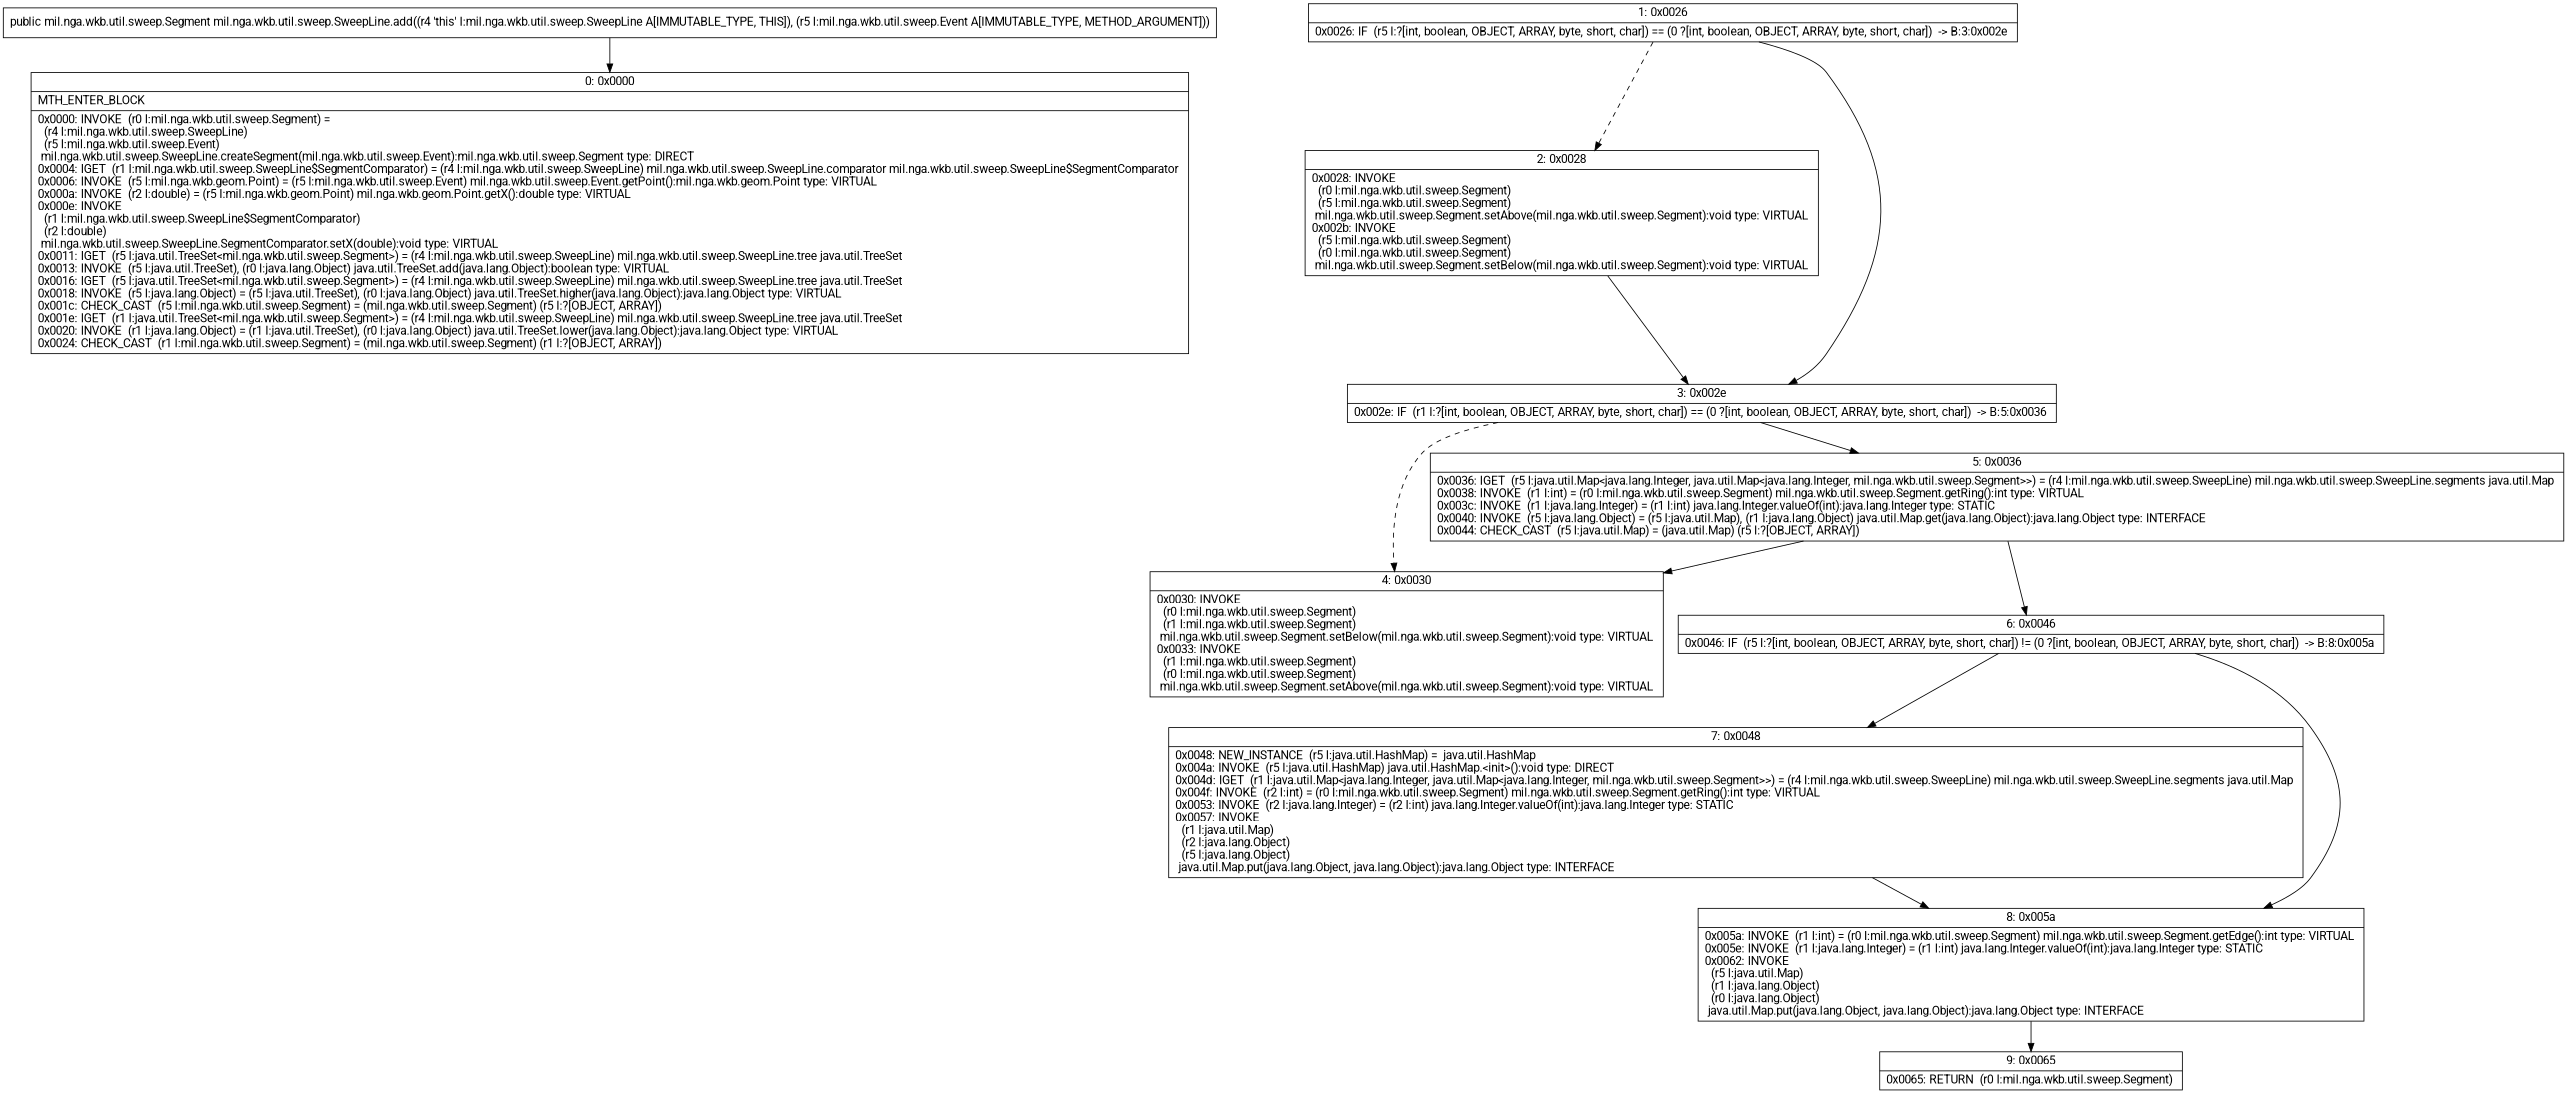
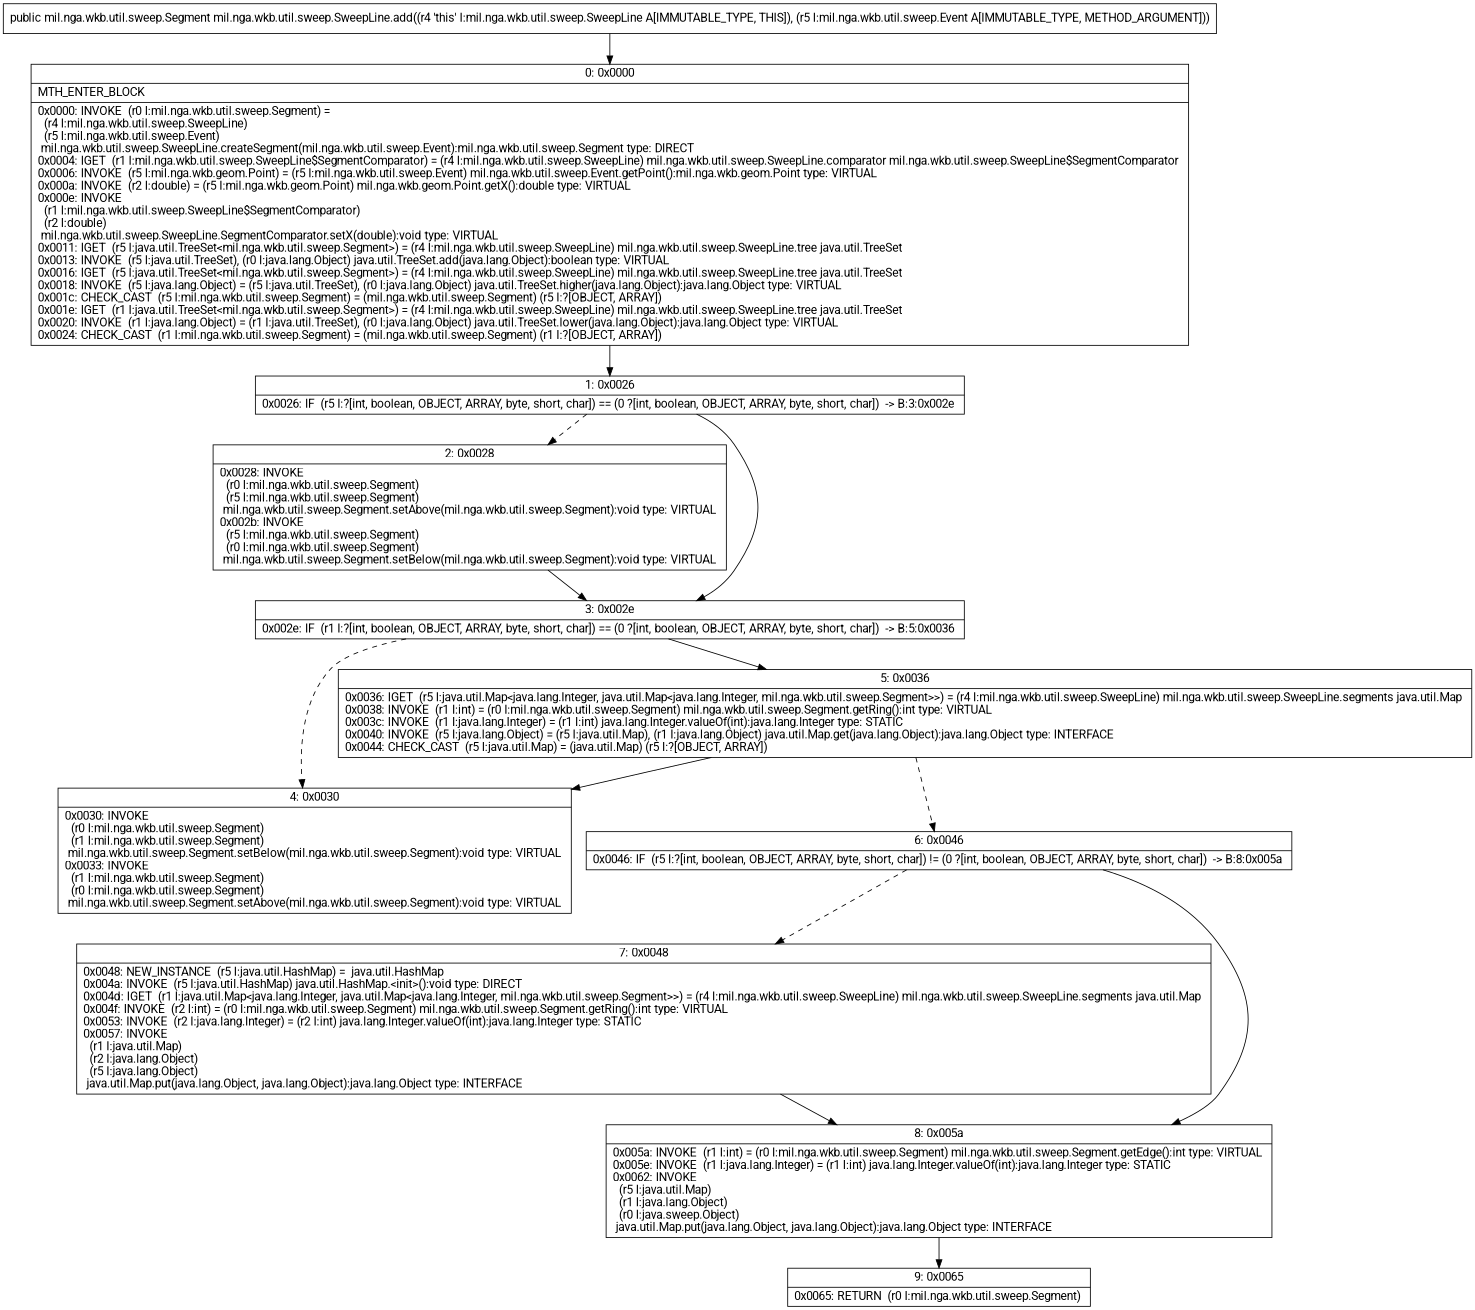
none -> (610, 357)
(2016, 574) -> (924, 791)
(1937, 688) -> (845, 905)
(1762, 999) -> (676, 1215)
